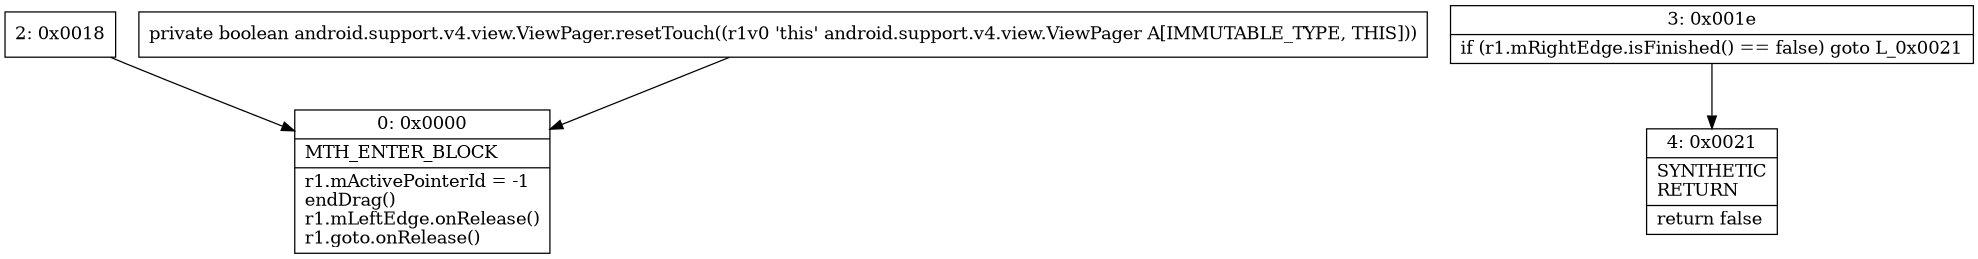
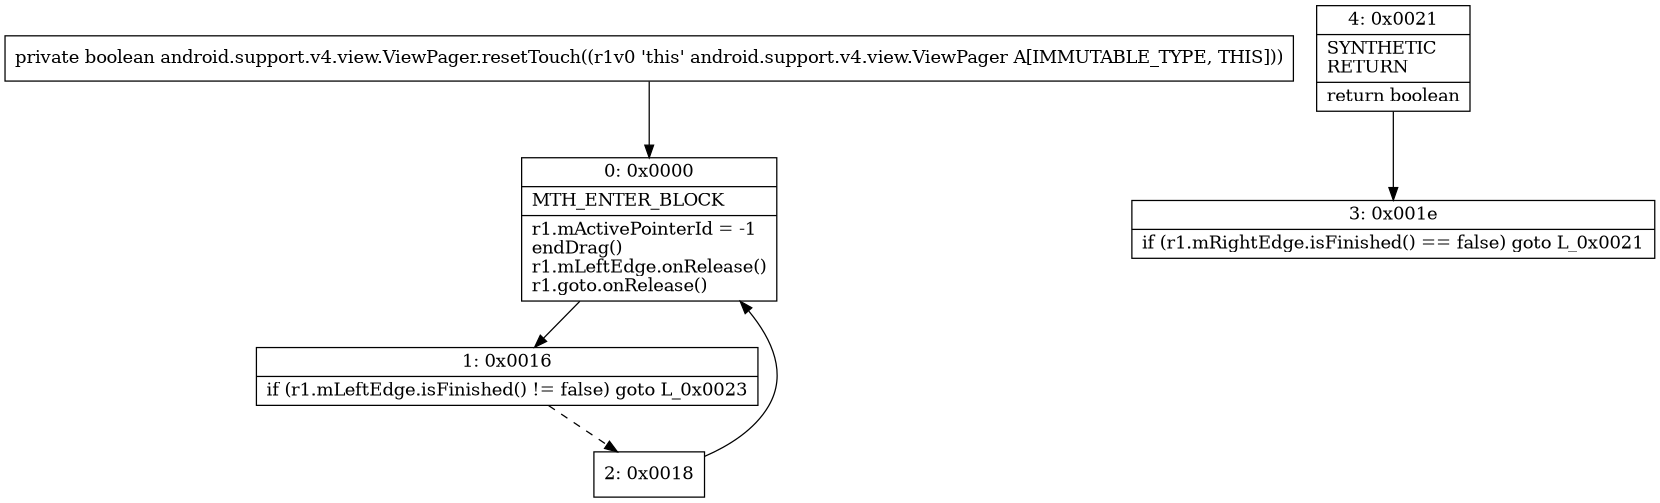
(1712, 90) -> (1393, 150)
(1710, 219) -> (1393, 96)
none -> (507, 376)
